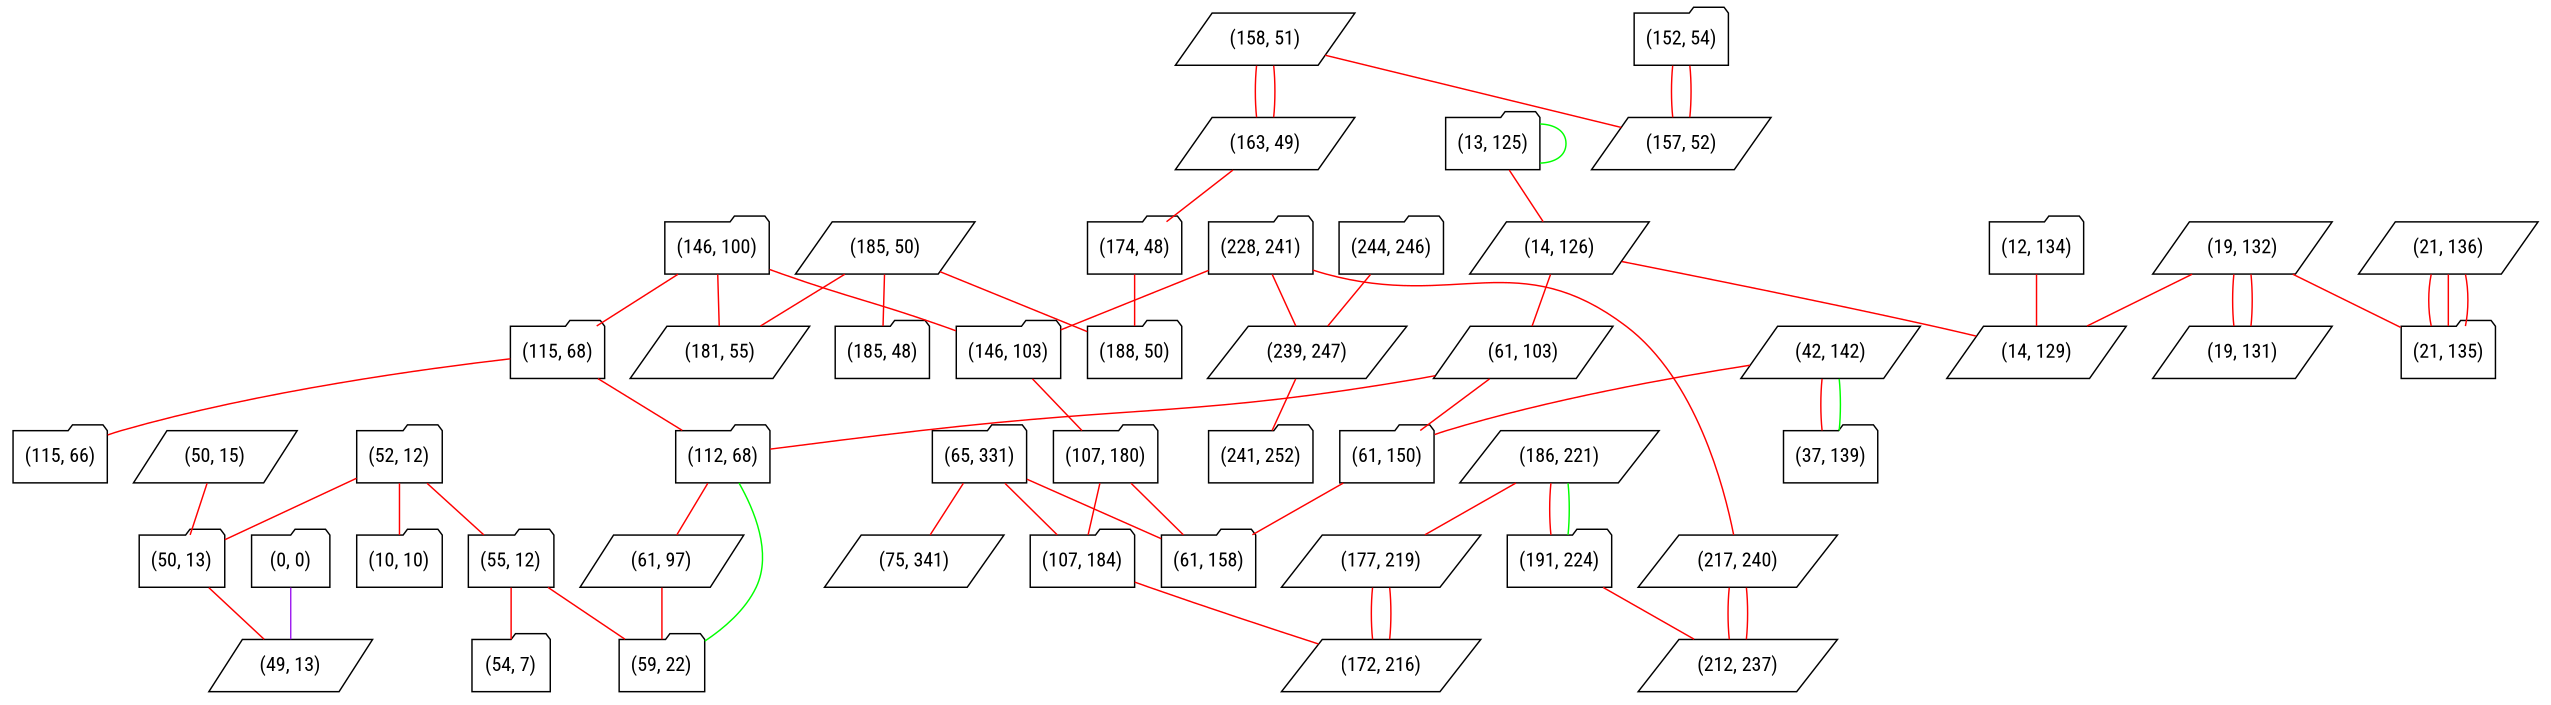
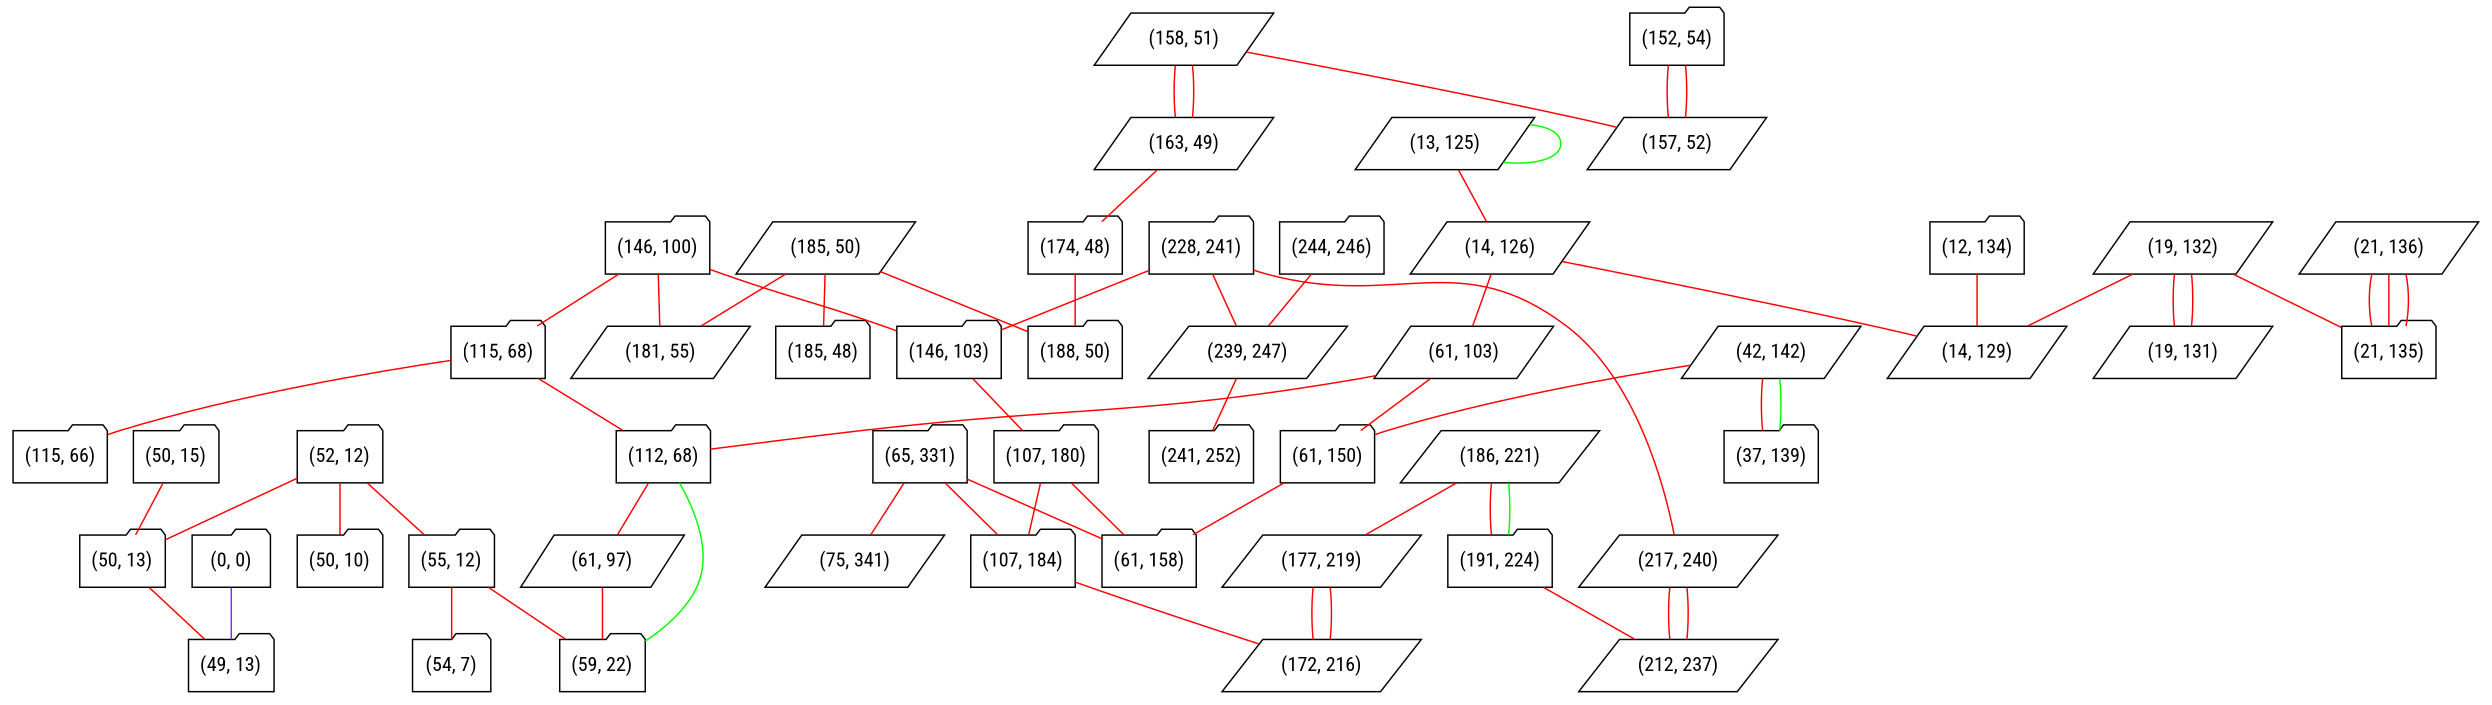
(1493, 144) -> (1445, 144)
(215, 457) -> (176, 457)
(399, 561) -> (340, 561)
(291, 666) -> (231, 666)
